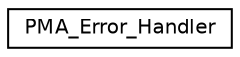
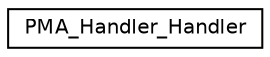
(120, 28) -> (135, 28)
